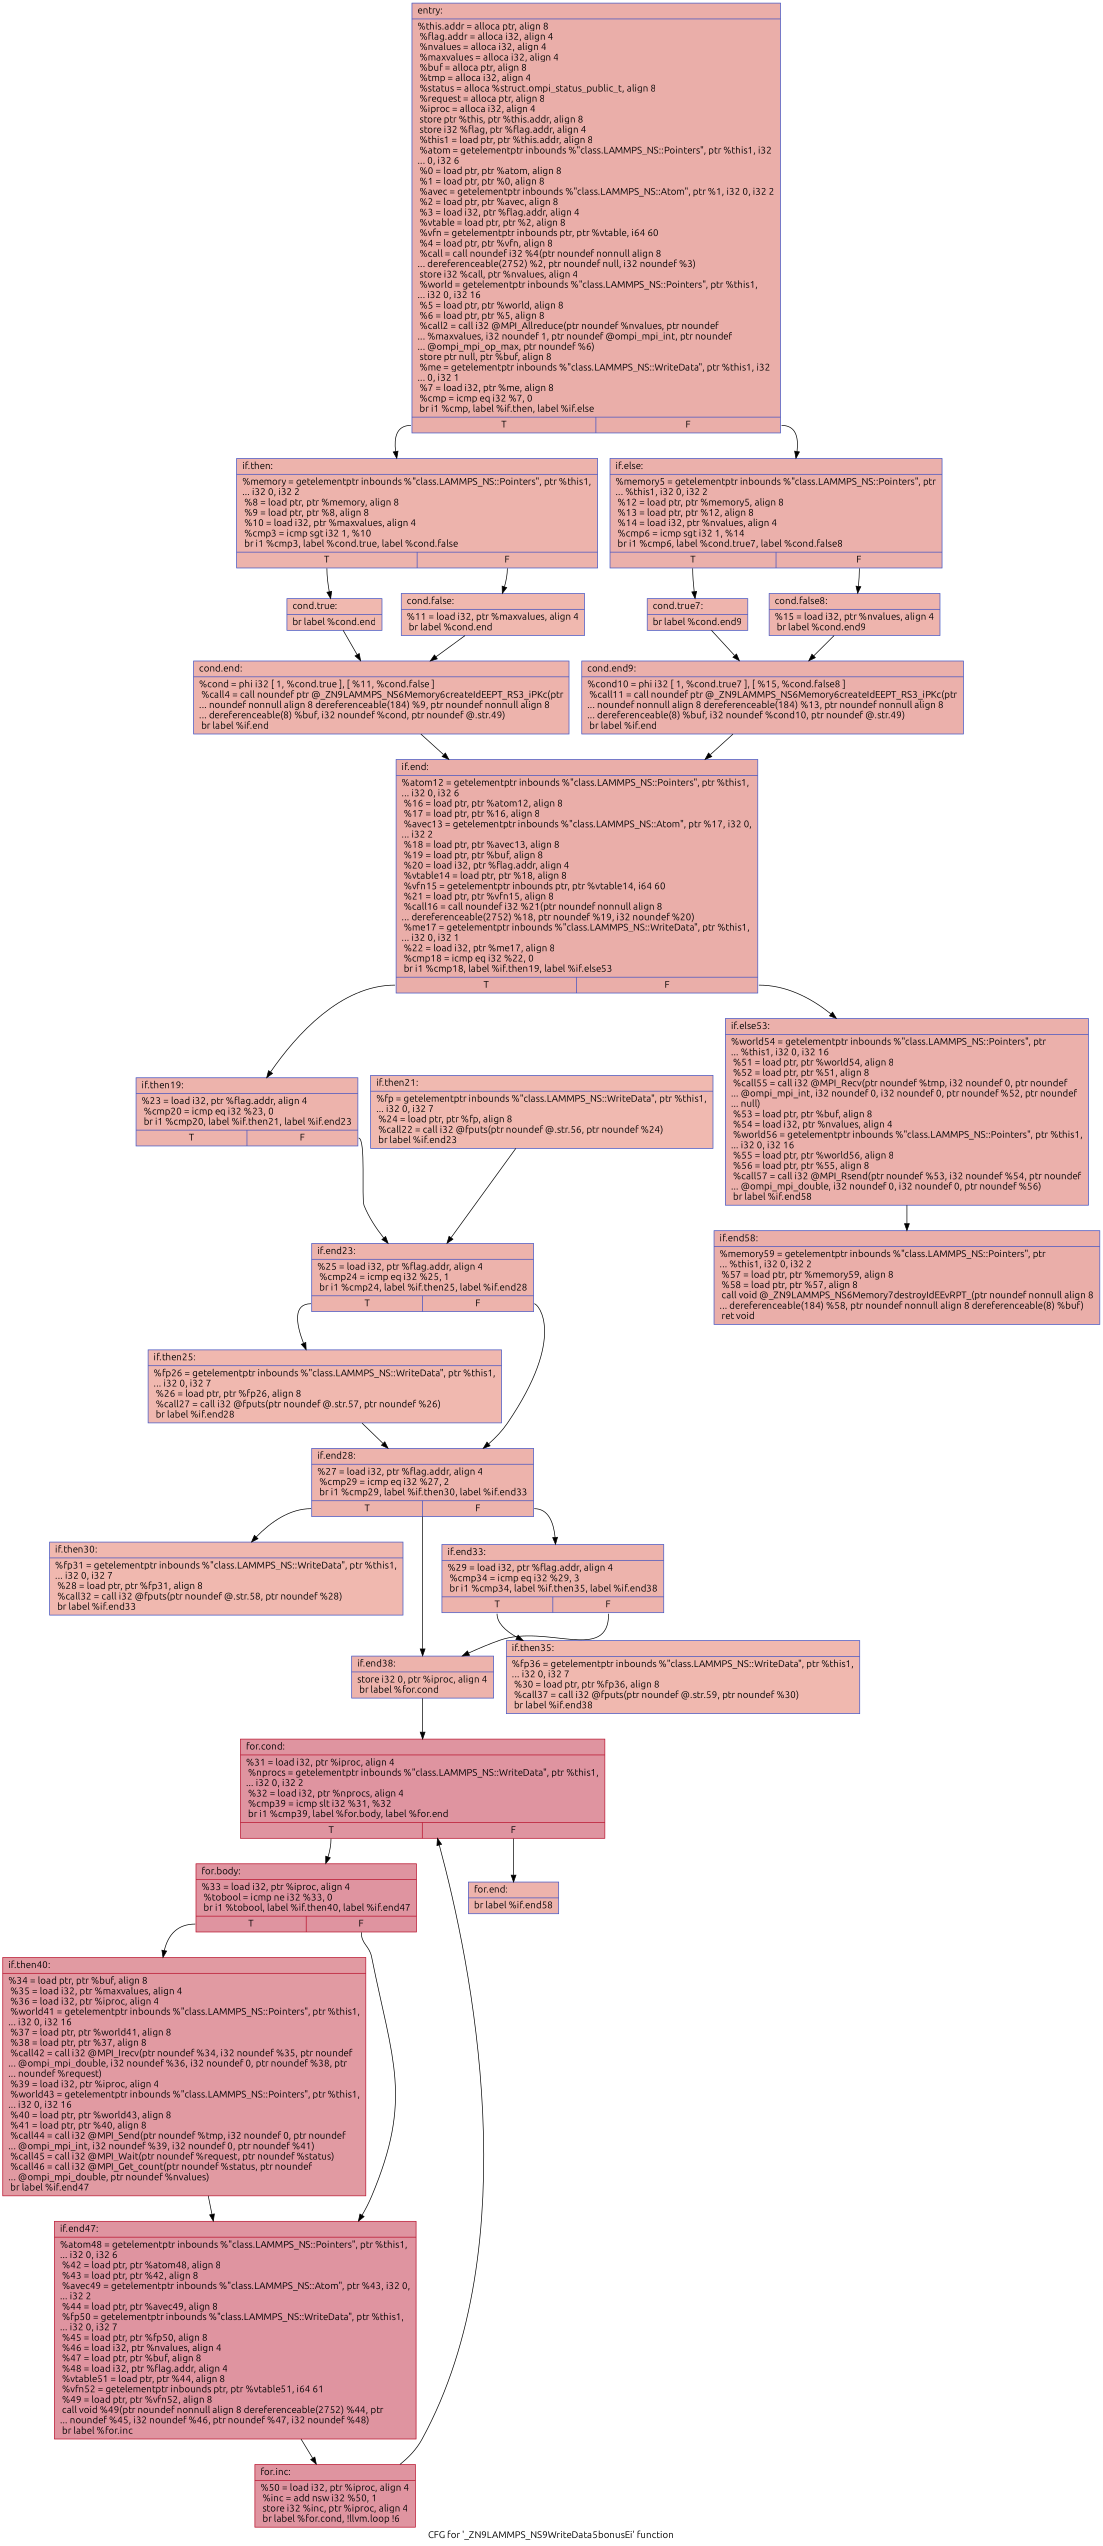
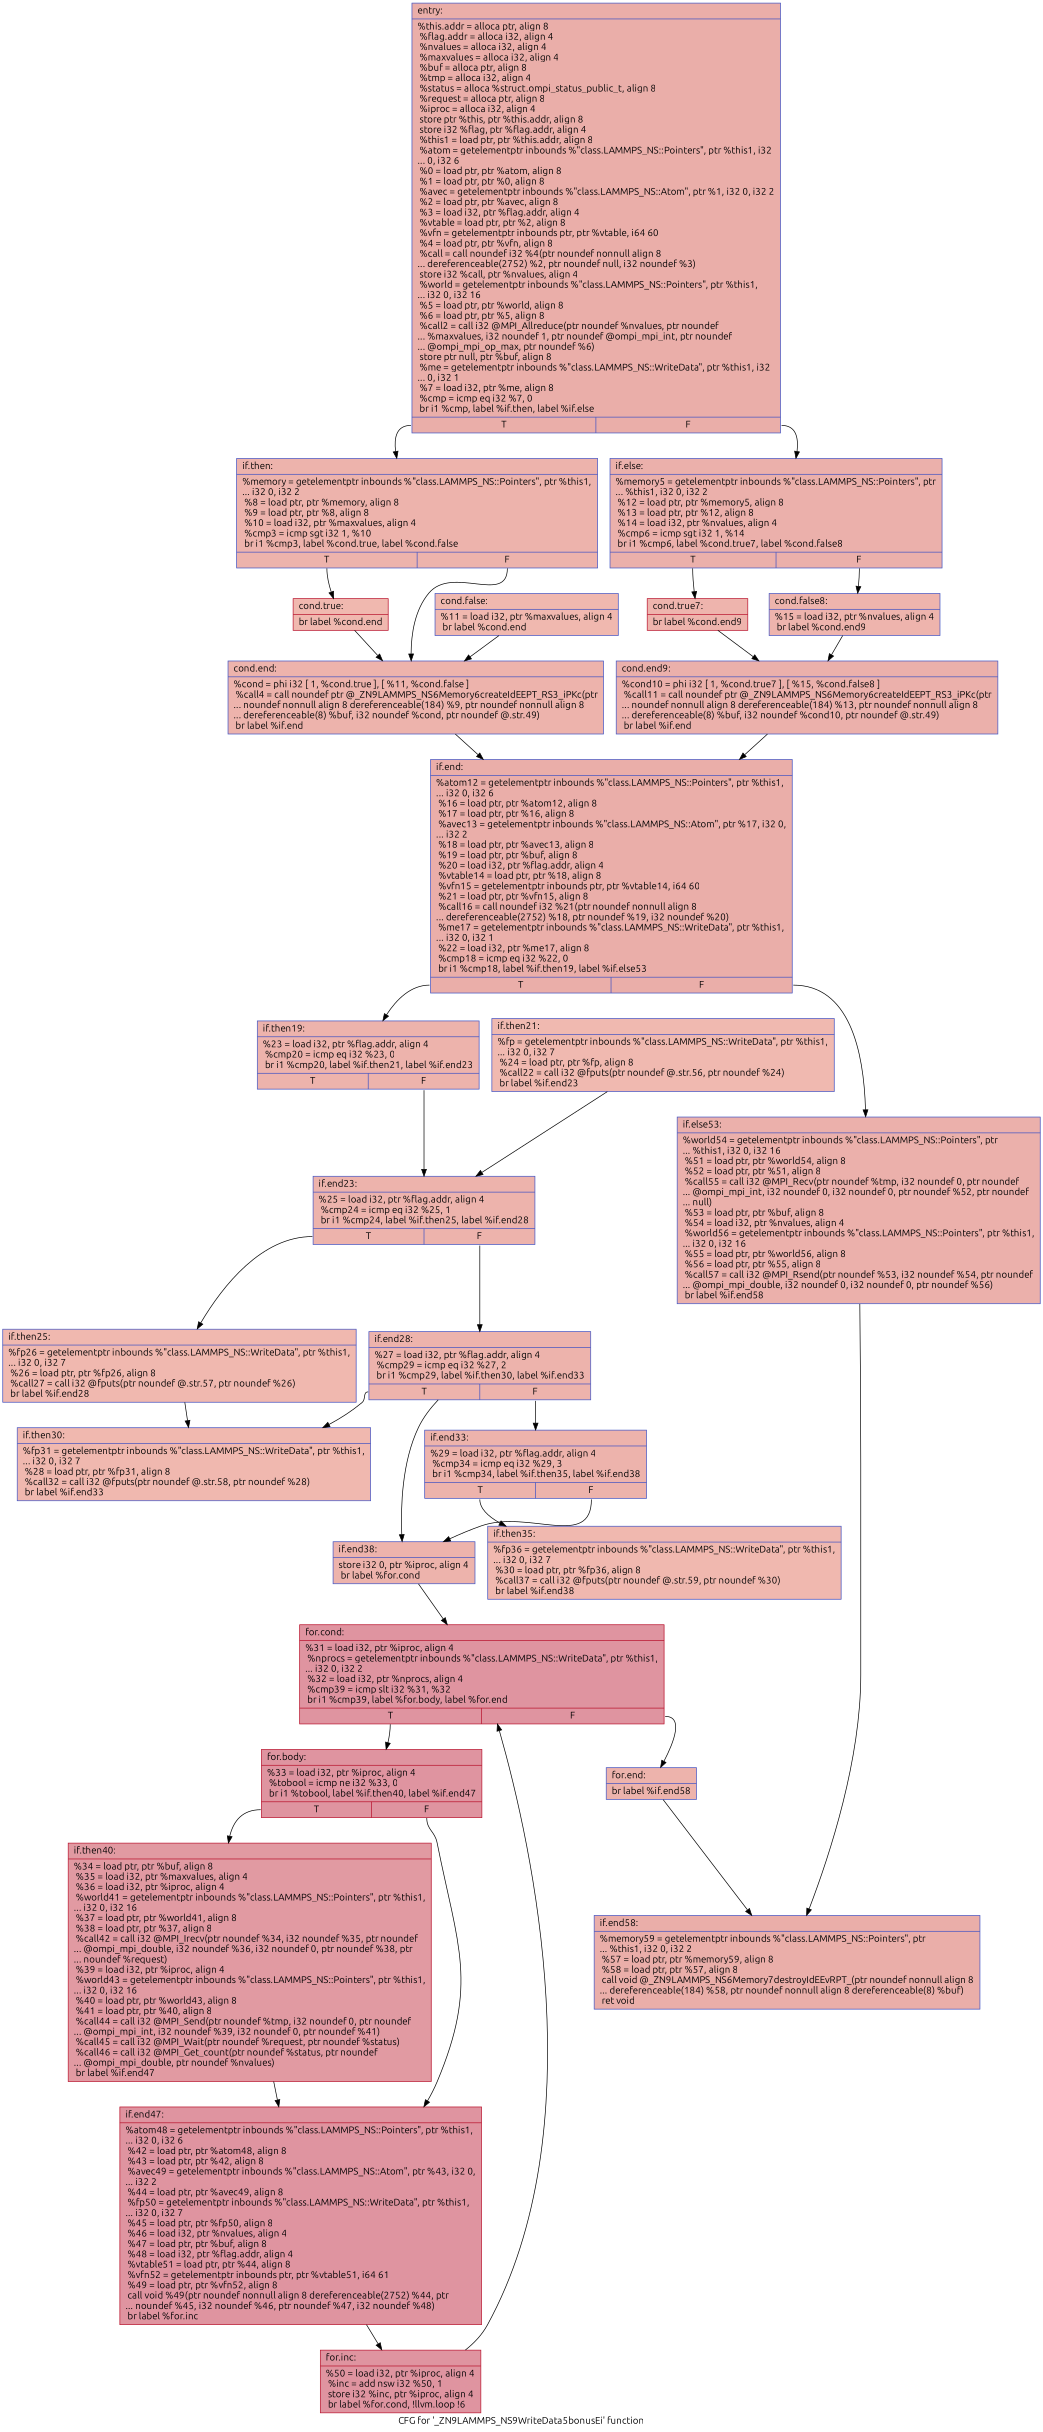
(507, 578) -> (440, 585)
(334, 614) -> (341, 614)
(698, 614) -> (698, 614)
(373, 1433) -> (186, 1411)
none -> (705, 1855)
